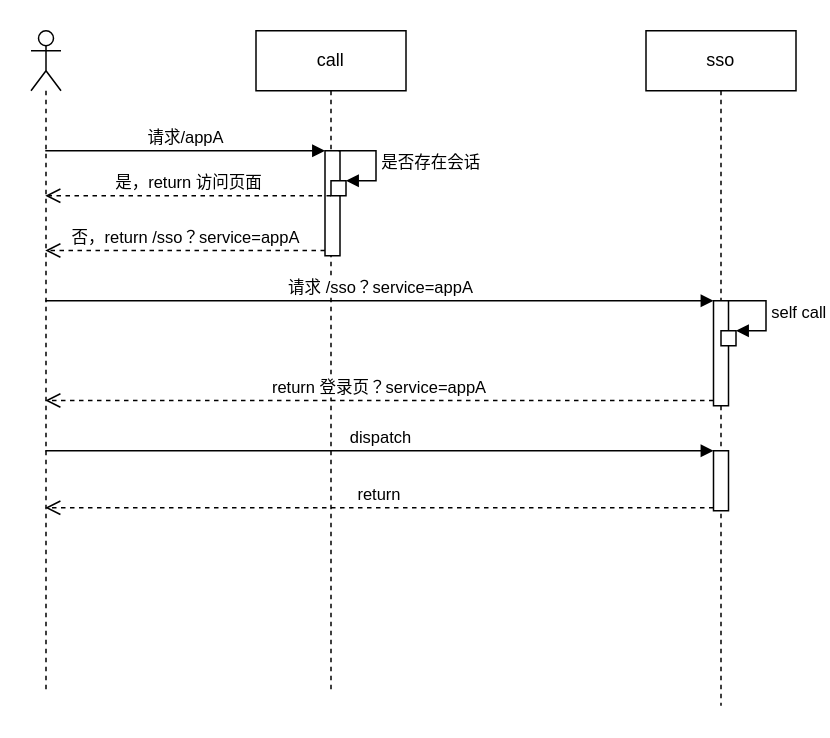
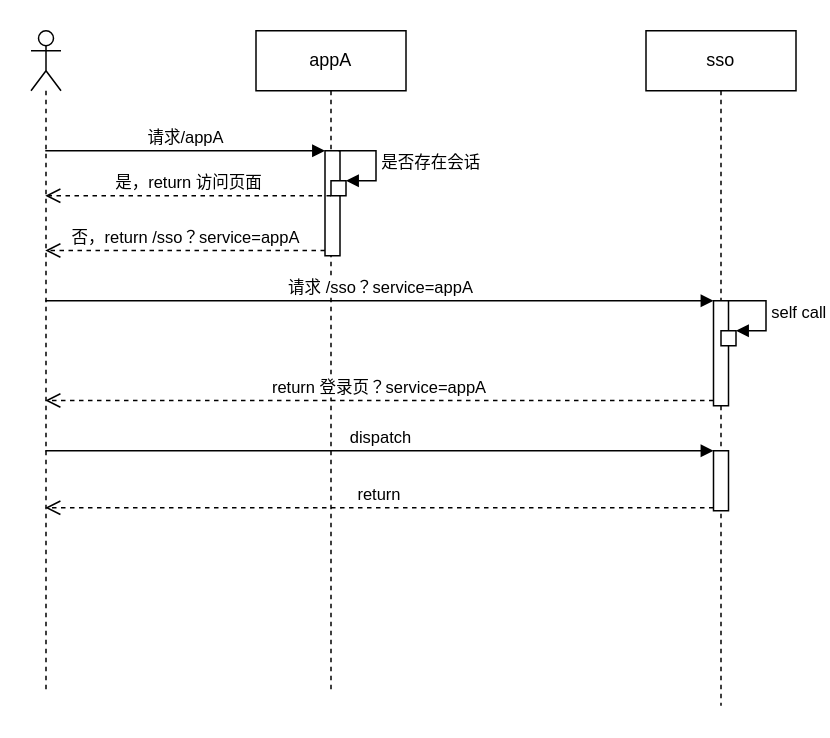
(331, 61) -> (331, 61)
